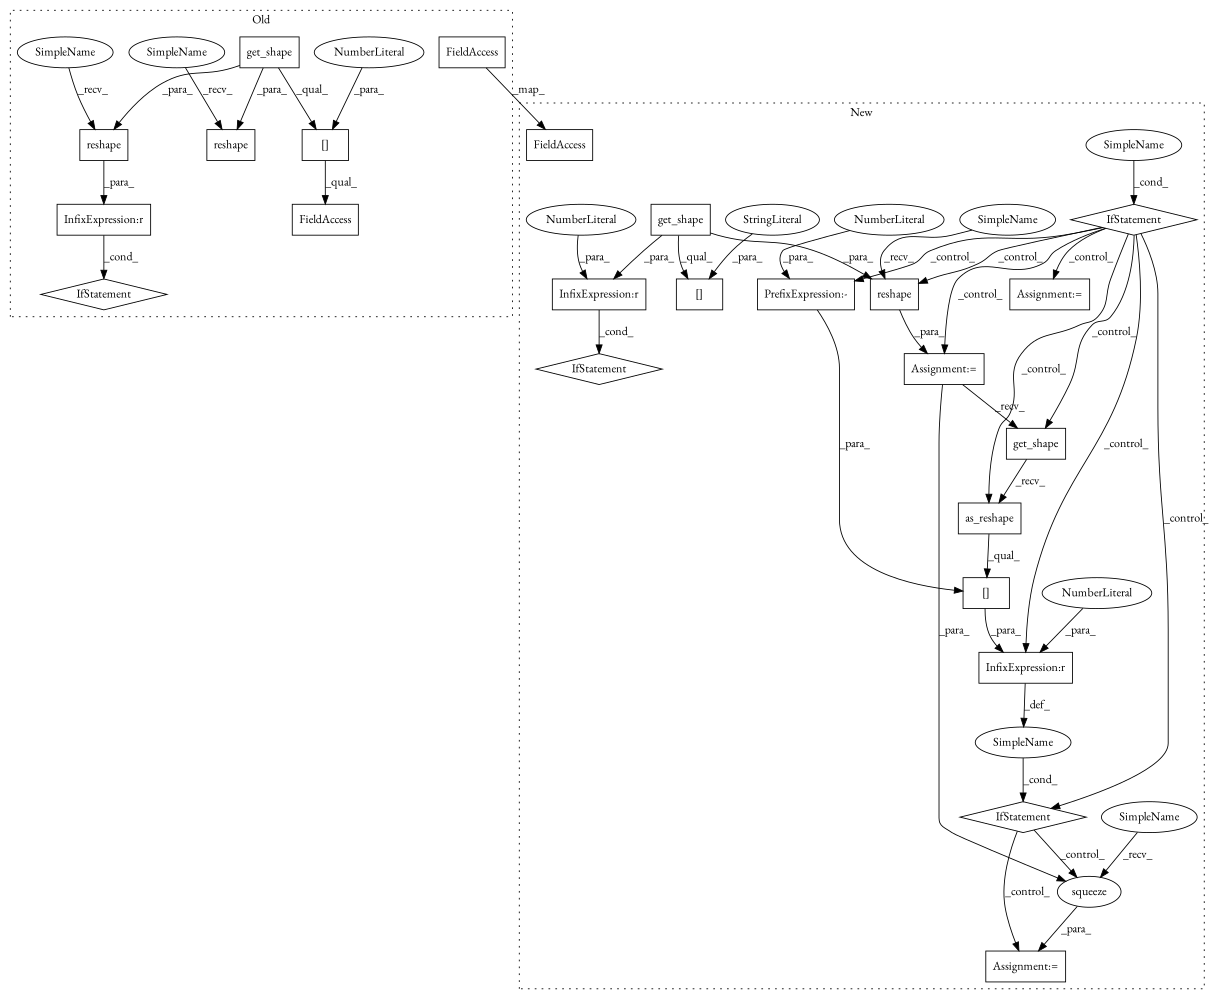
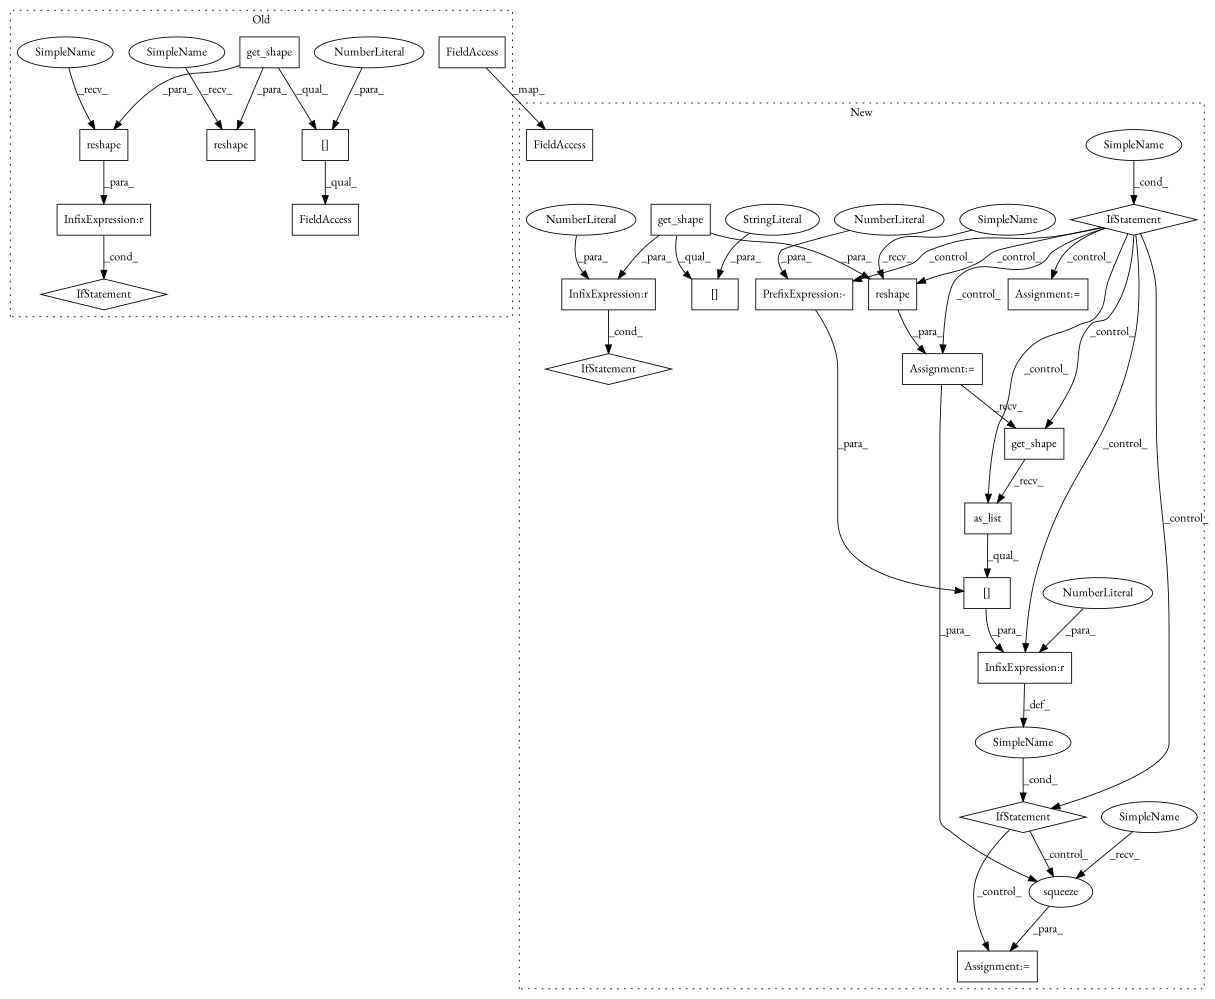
(990, 518) -> (988, 518)
